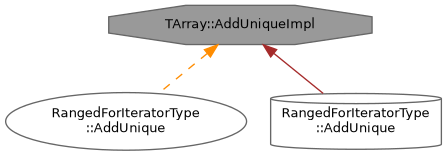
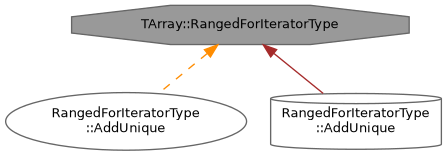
(240, 25) -> (240, 25)
